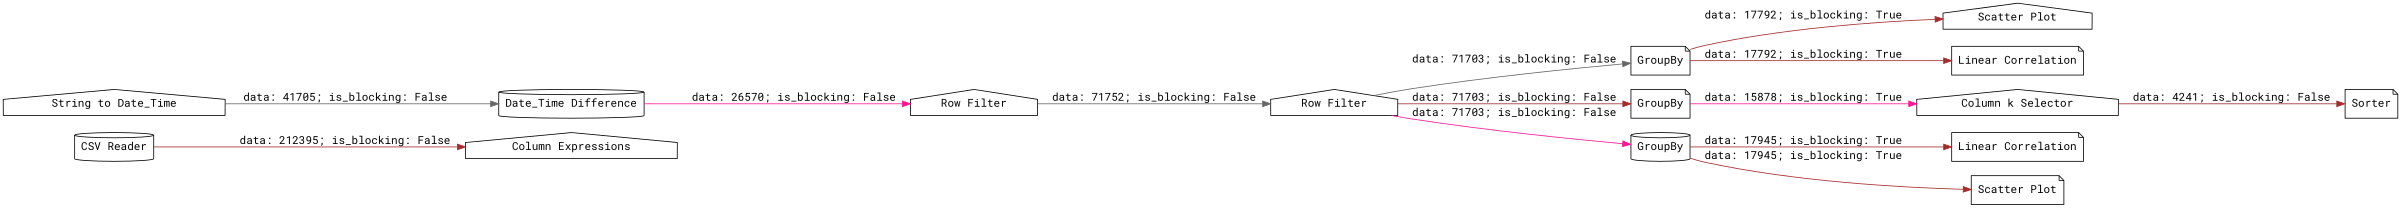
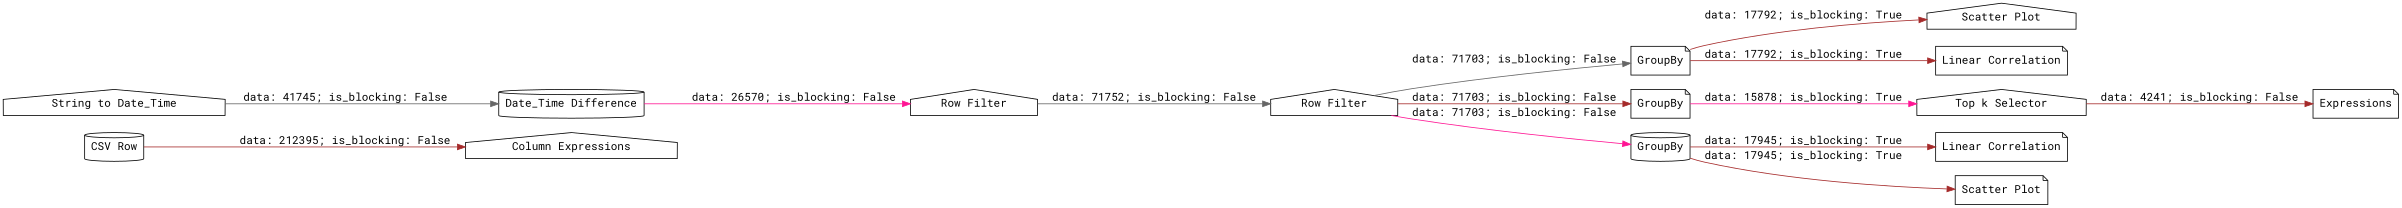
(345, 98) -> (345, 98)
(2018, 104) -> (2002, 104)
(2371, 104) -> (2356, 104)
(114, 147) -> (114, 147)
